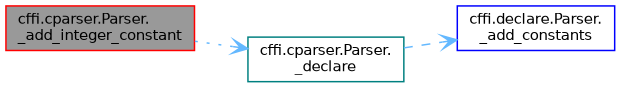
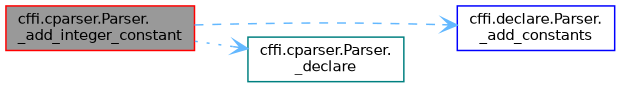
(423, 45) -> (318, 23)
